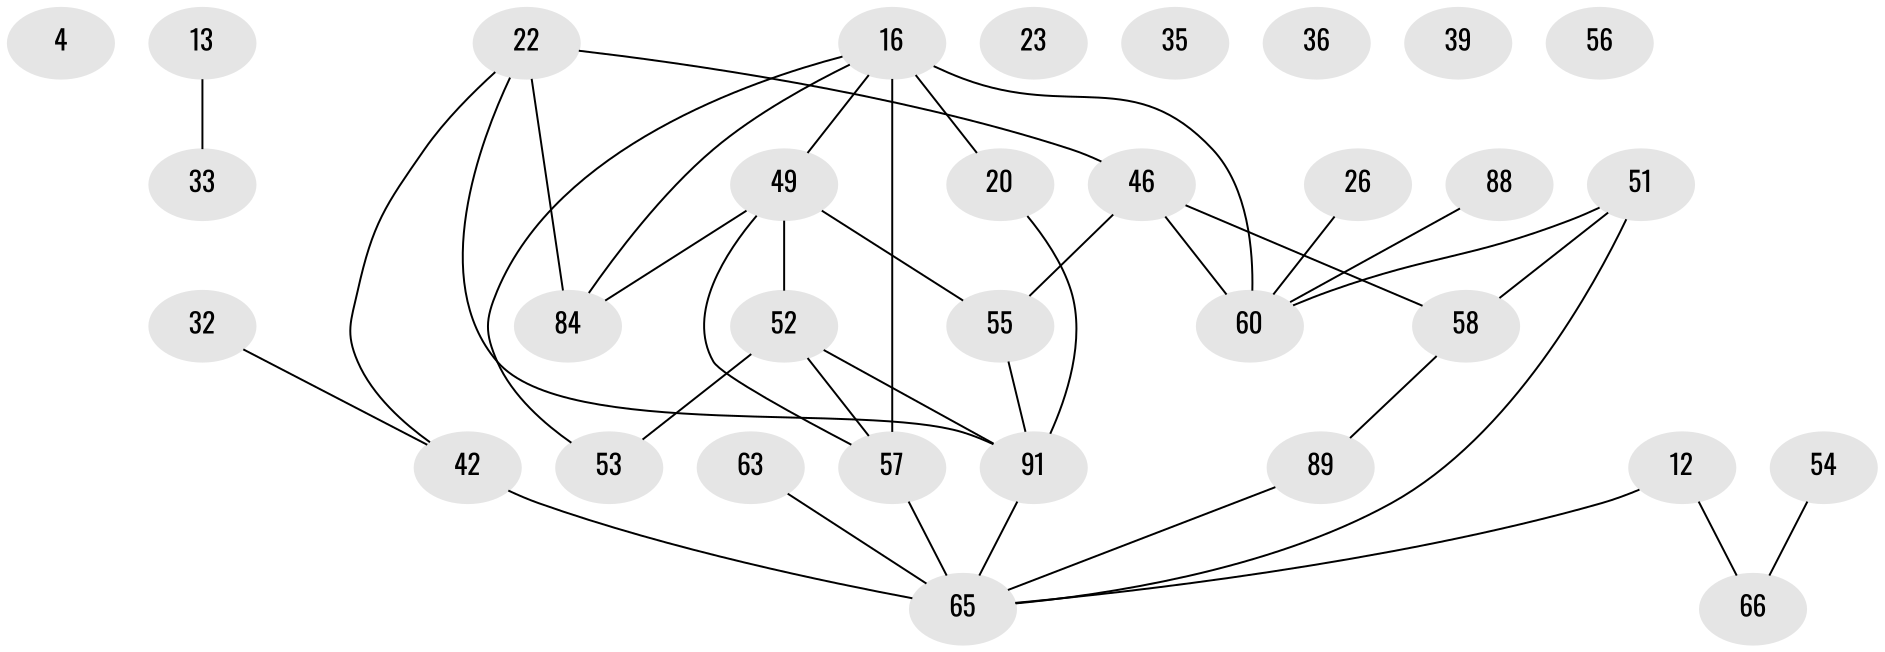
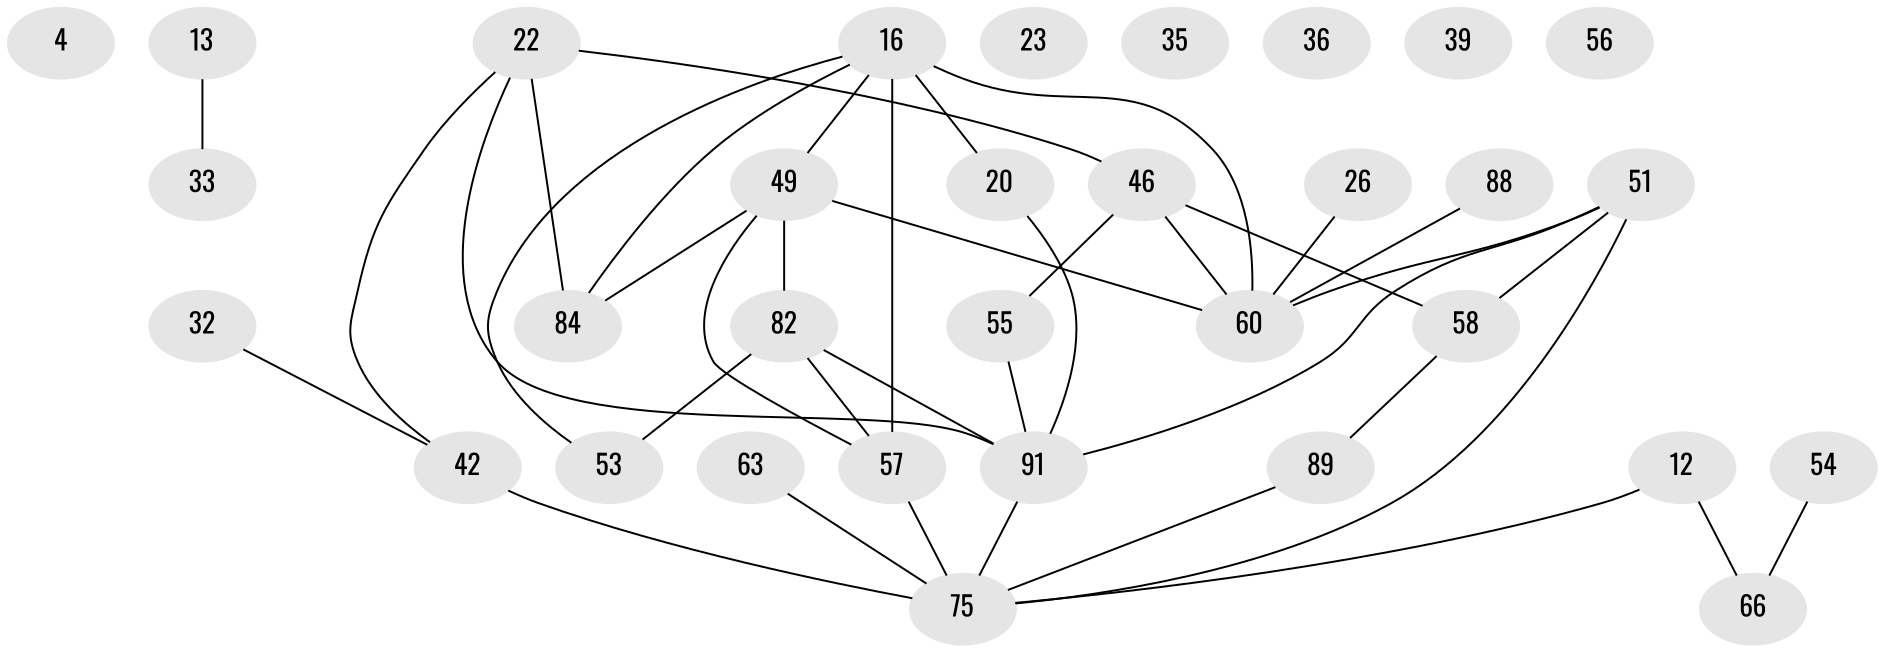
(878, 247) -> (1017, 256)
(784, 326) -> (784, 326)
none -> (1347, 340)
(963, 609) -> (963, 609)
